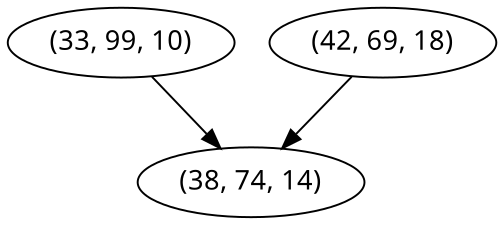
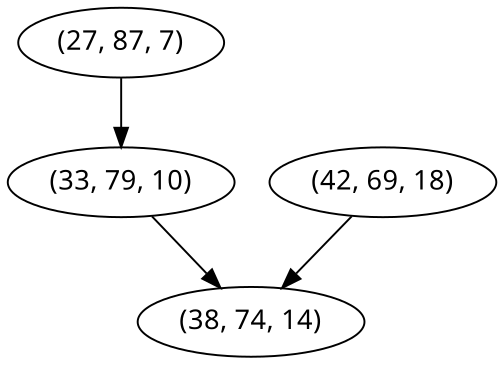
none -> (121, 43)
(121, 43) -> (121, 182)
